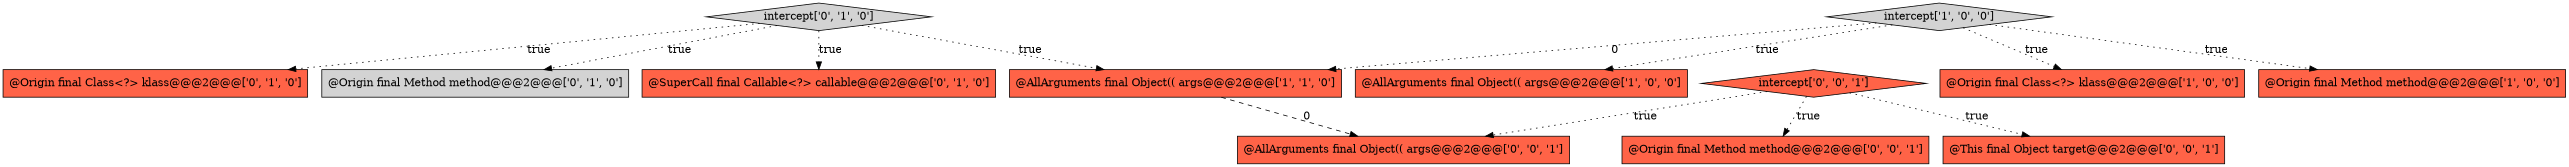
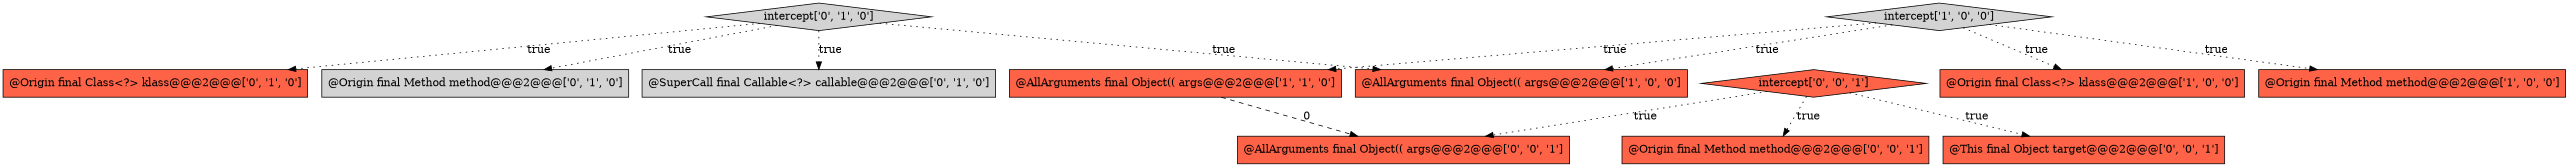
(979, 47) -> (1126, 46)
(1615, 50) -> (1615, 50)
(819, 83) -> (819, 83)
